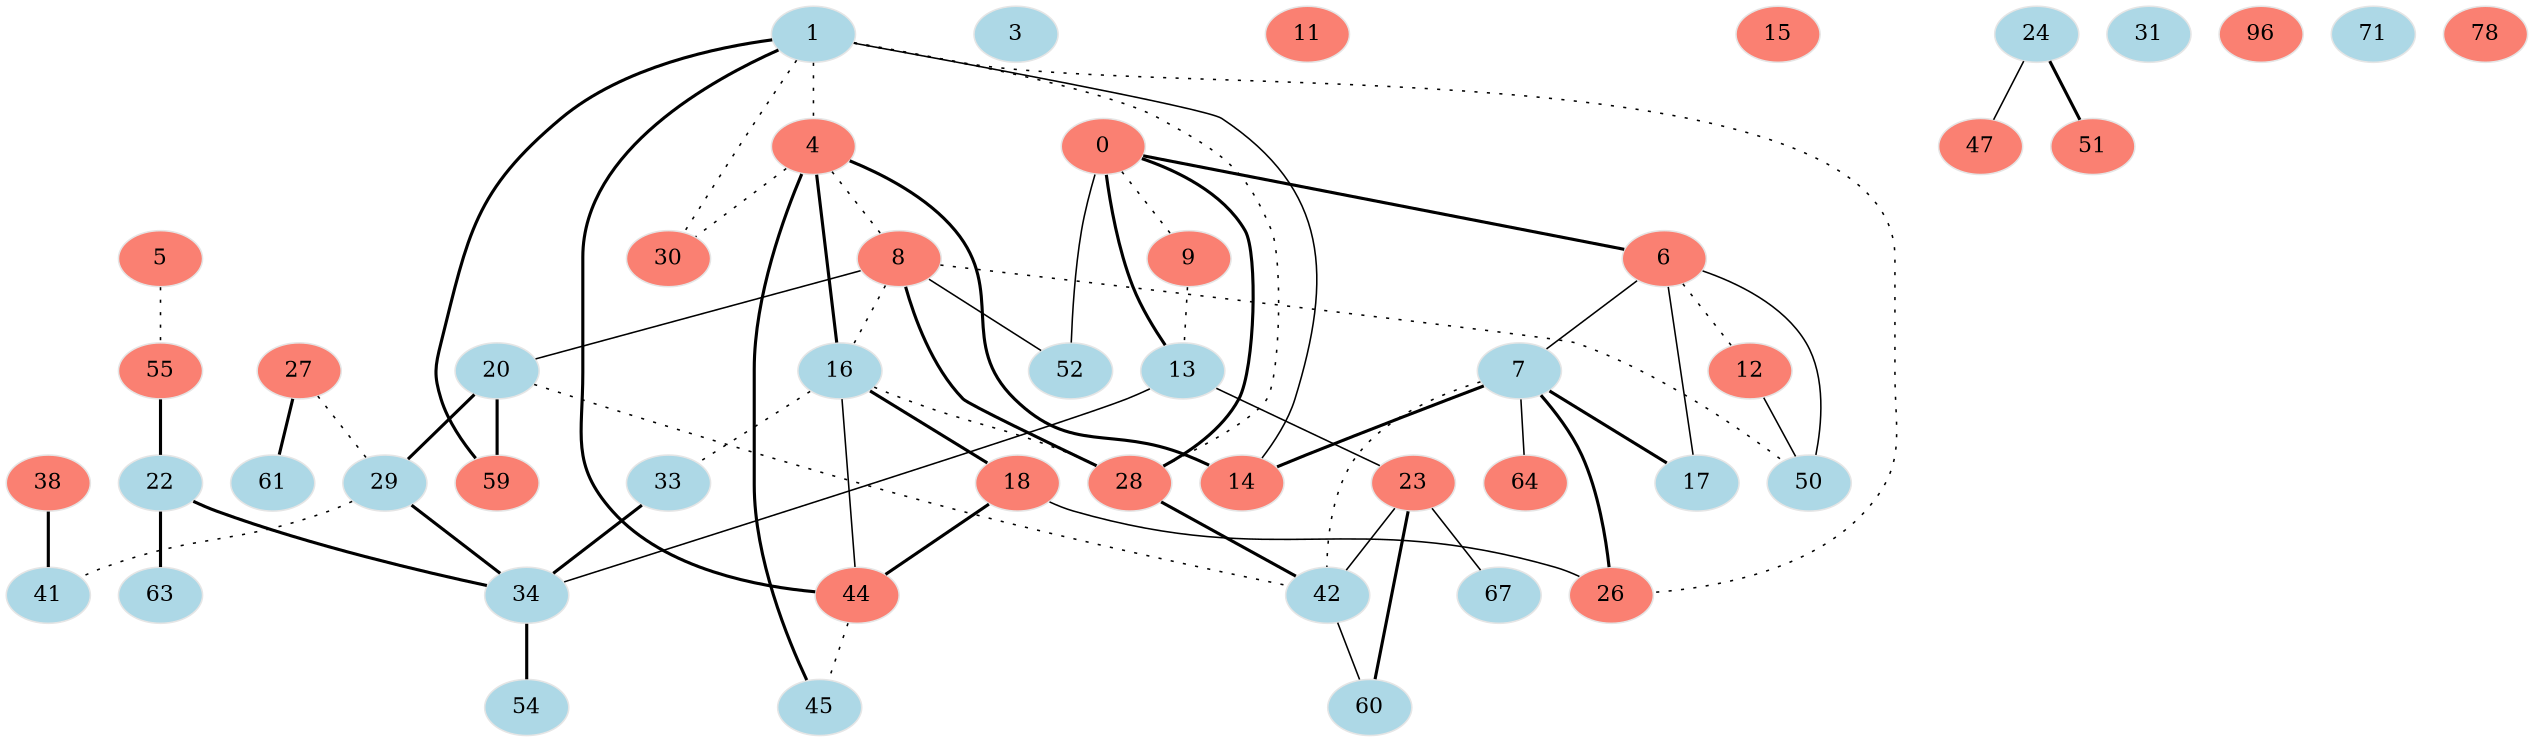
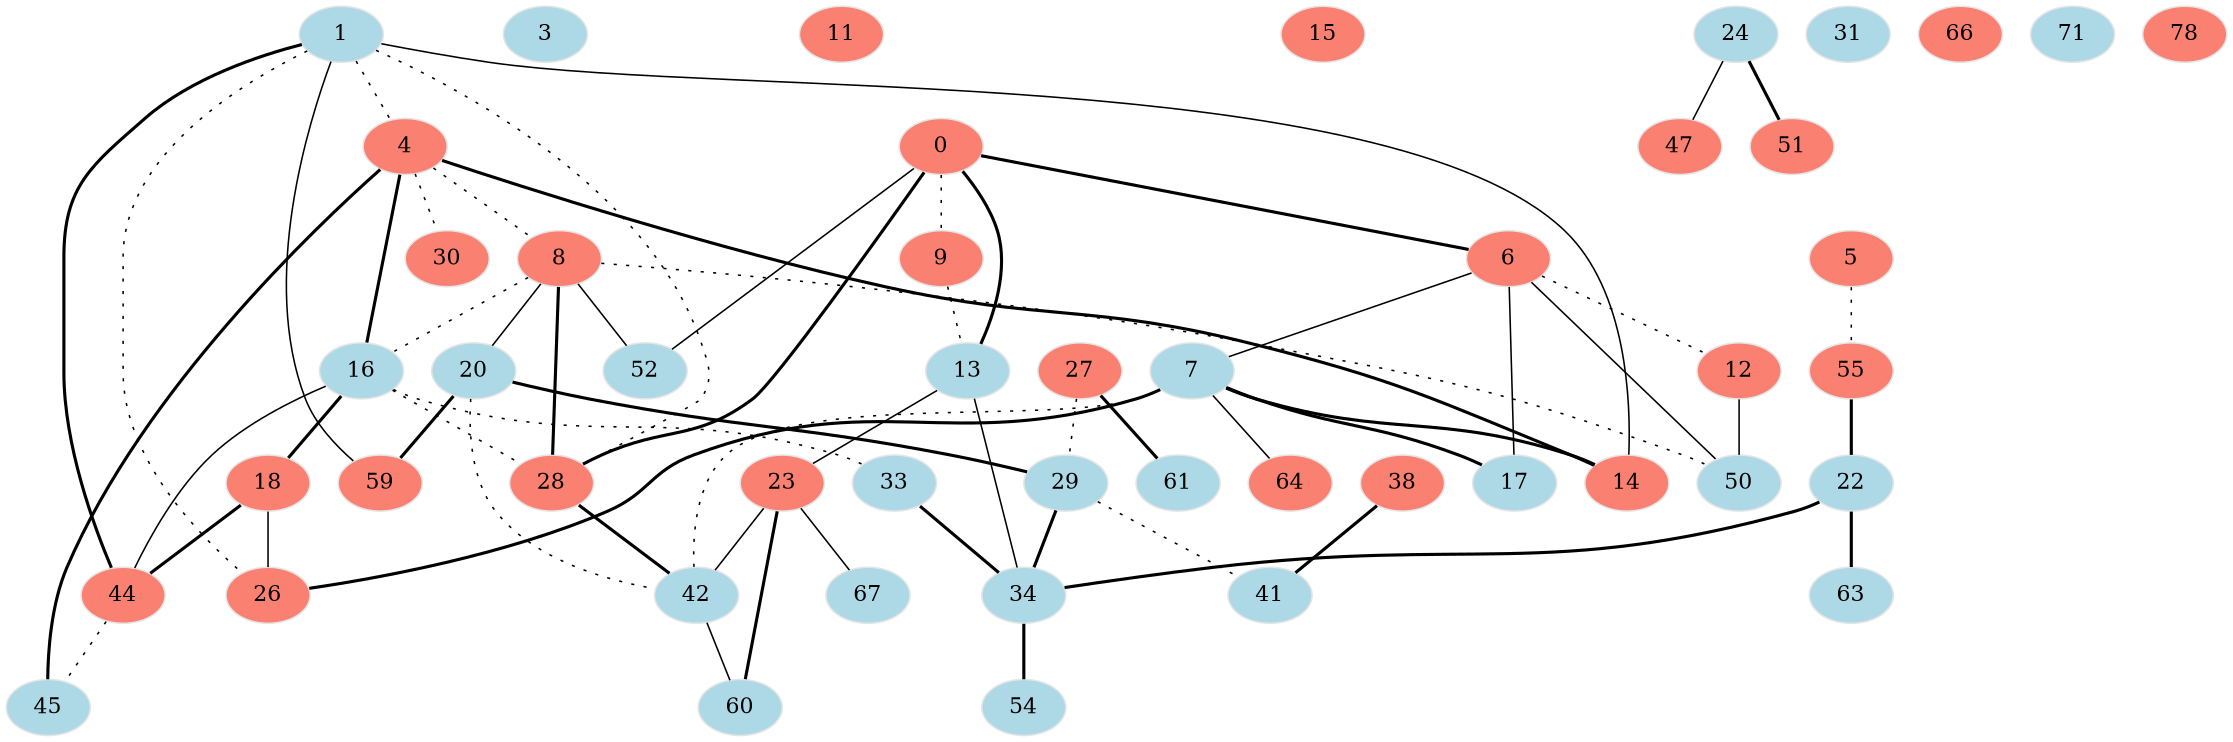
(2261, 34) -> (1960, 34)
(739, 146) -> none
(505, 175) -> (287, 279)
